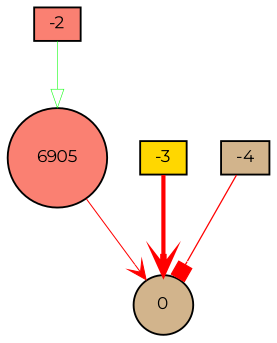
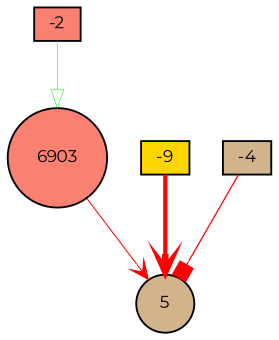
(57, 158) -> (57, 158)
(163, 158) -> (165, 158)
(163, 305) -> (165, 304)
